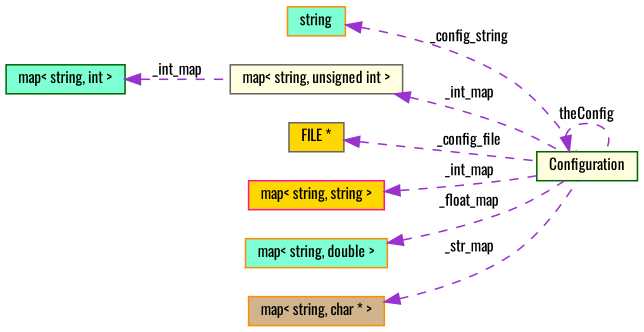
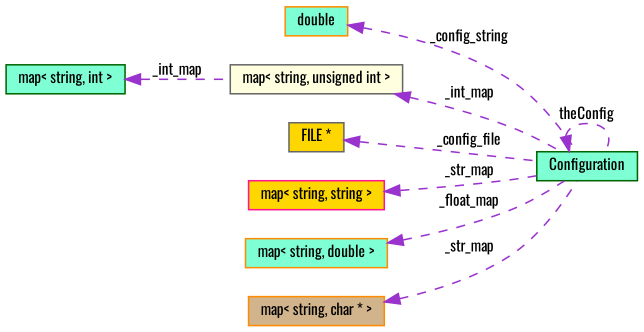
(316, 21) -> (316, 21)
(587, 166) -> (587, 166)
(470, 172) -> (470, 172)
